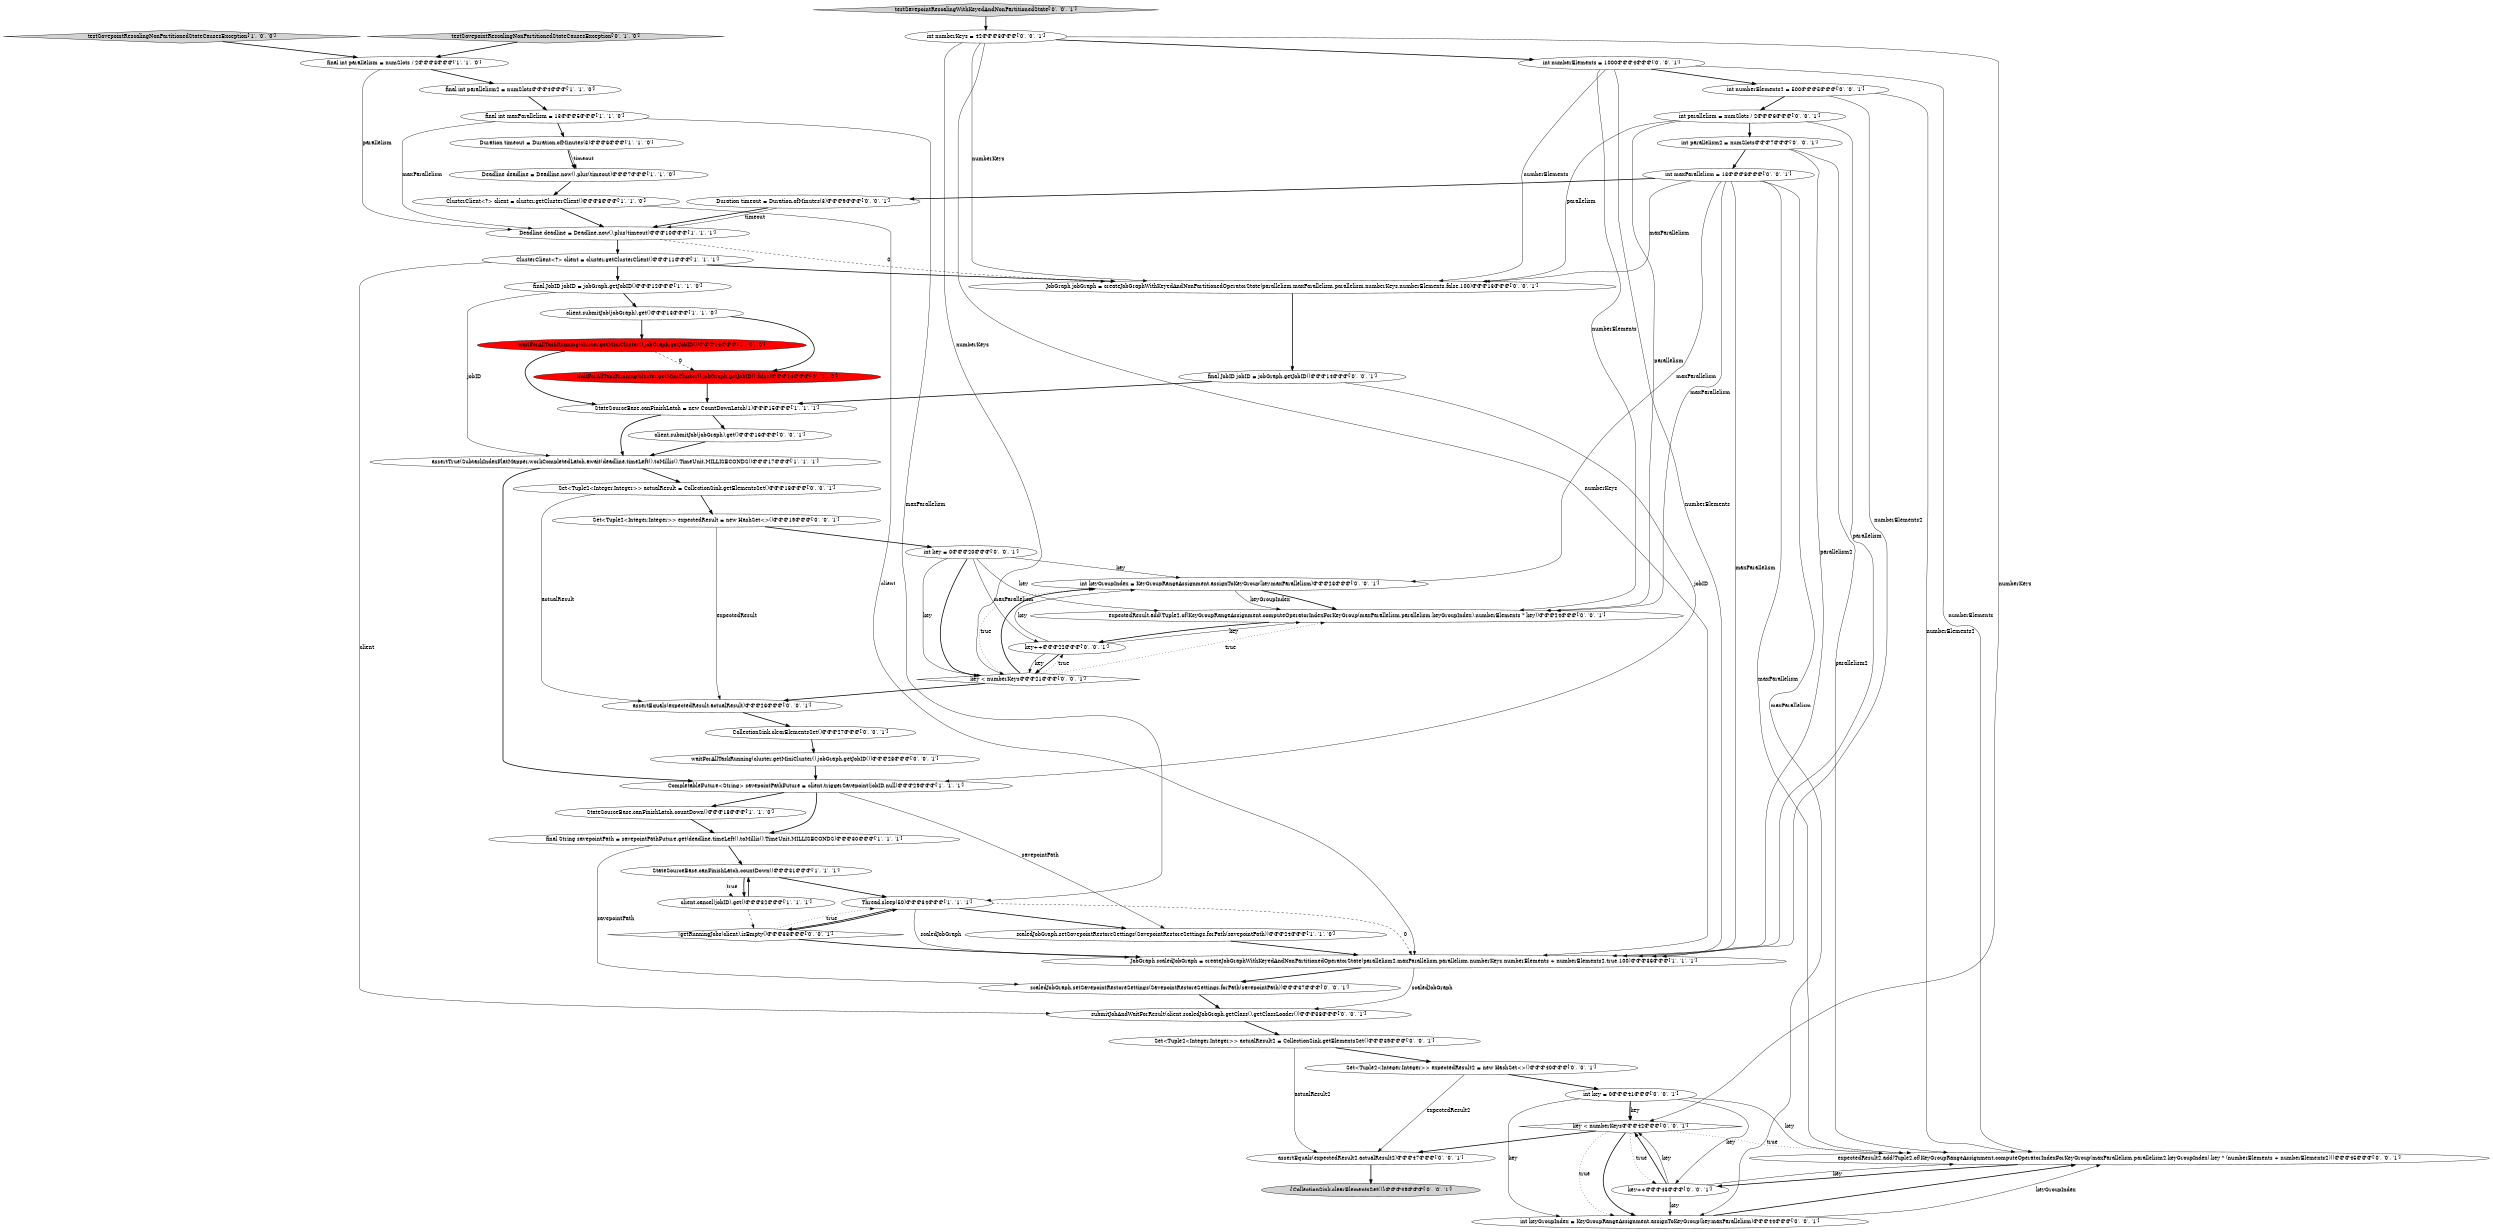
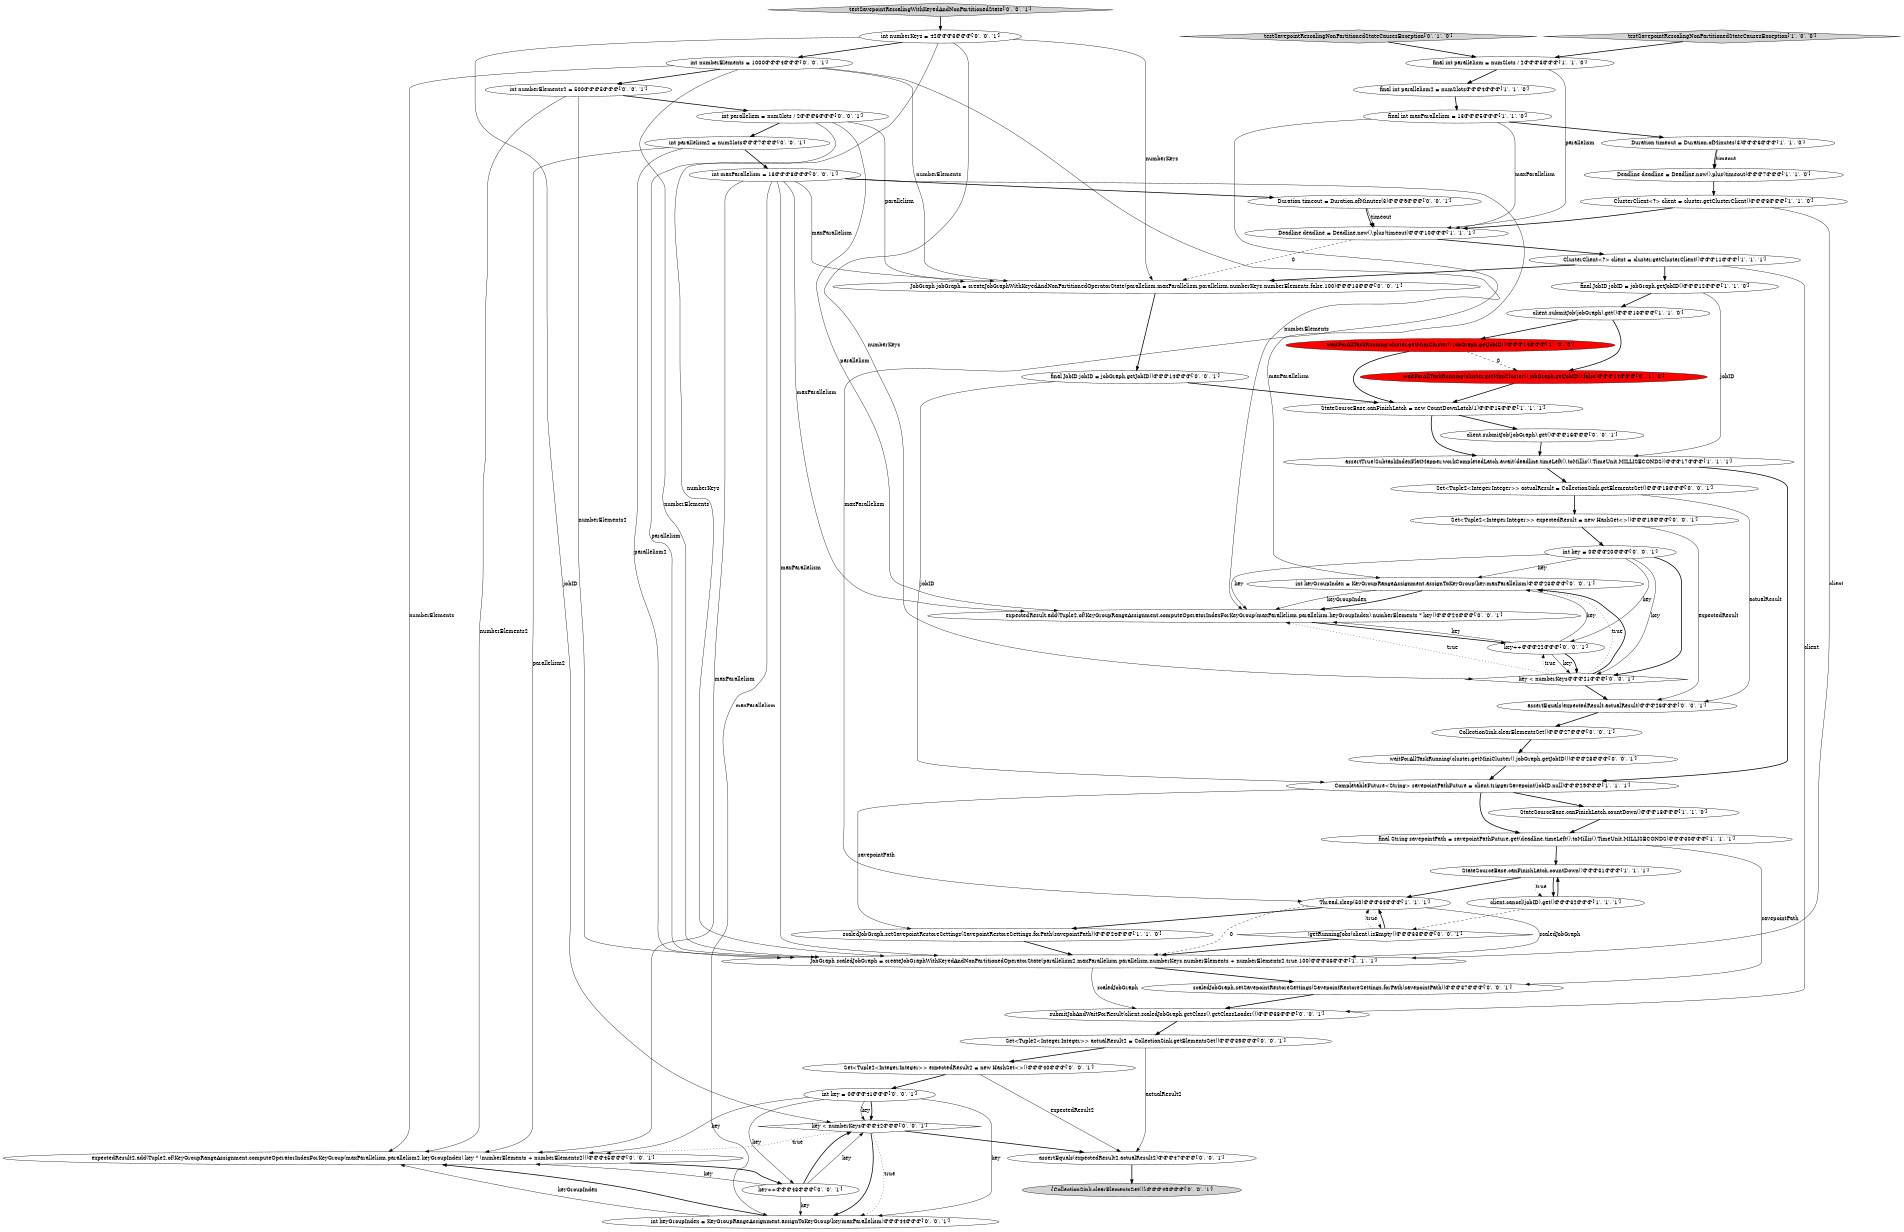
(2015, 584) -> (571, 584)
(1014, 600) -> (1647, 600)
(842, 920) -> (1377, 917)
(1634, 1161) -> none
